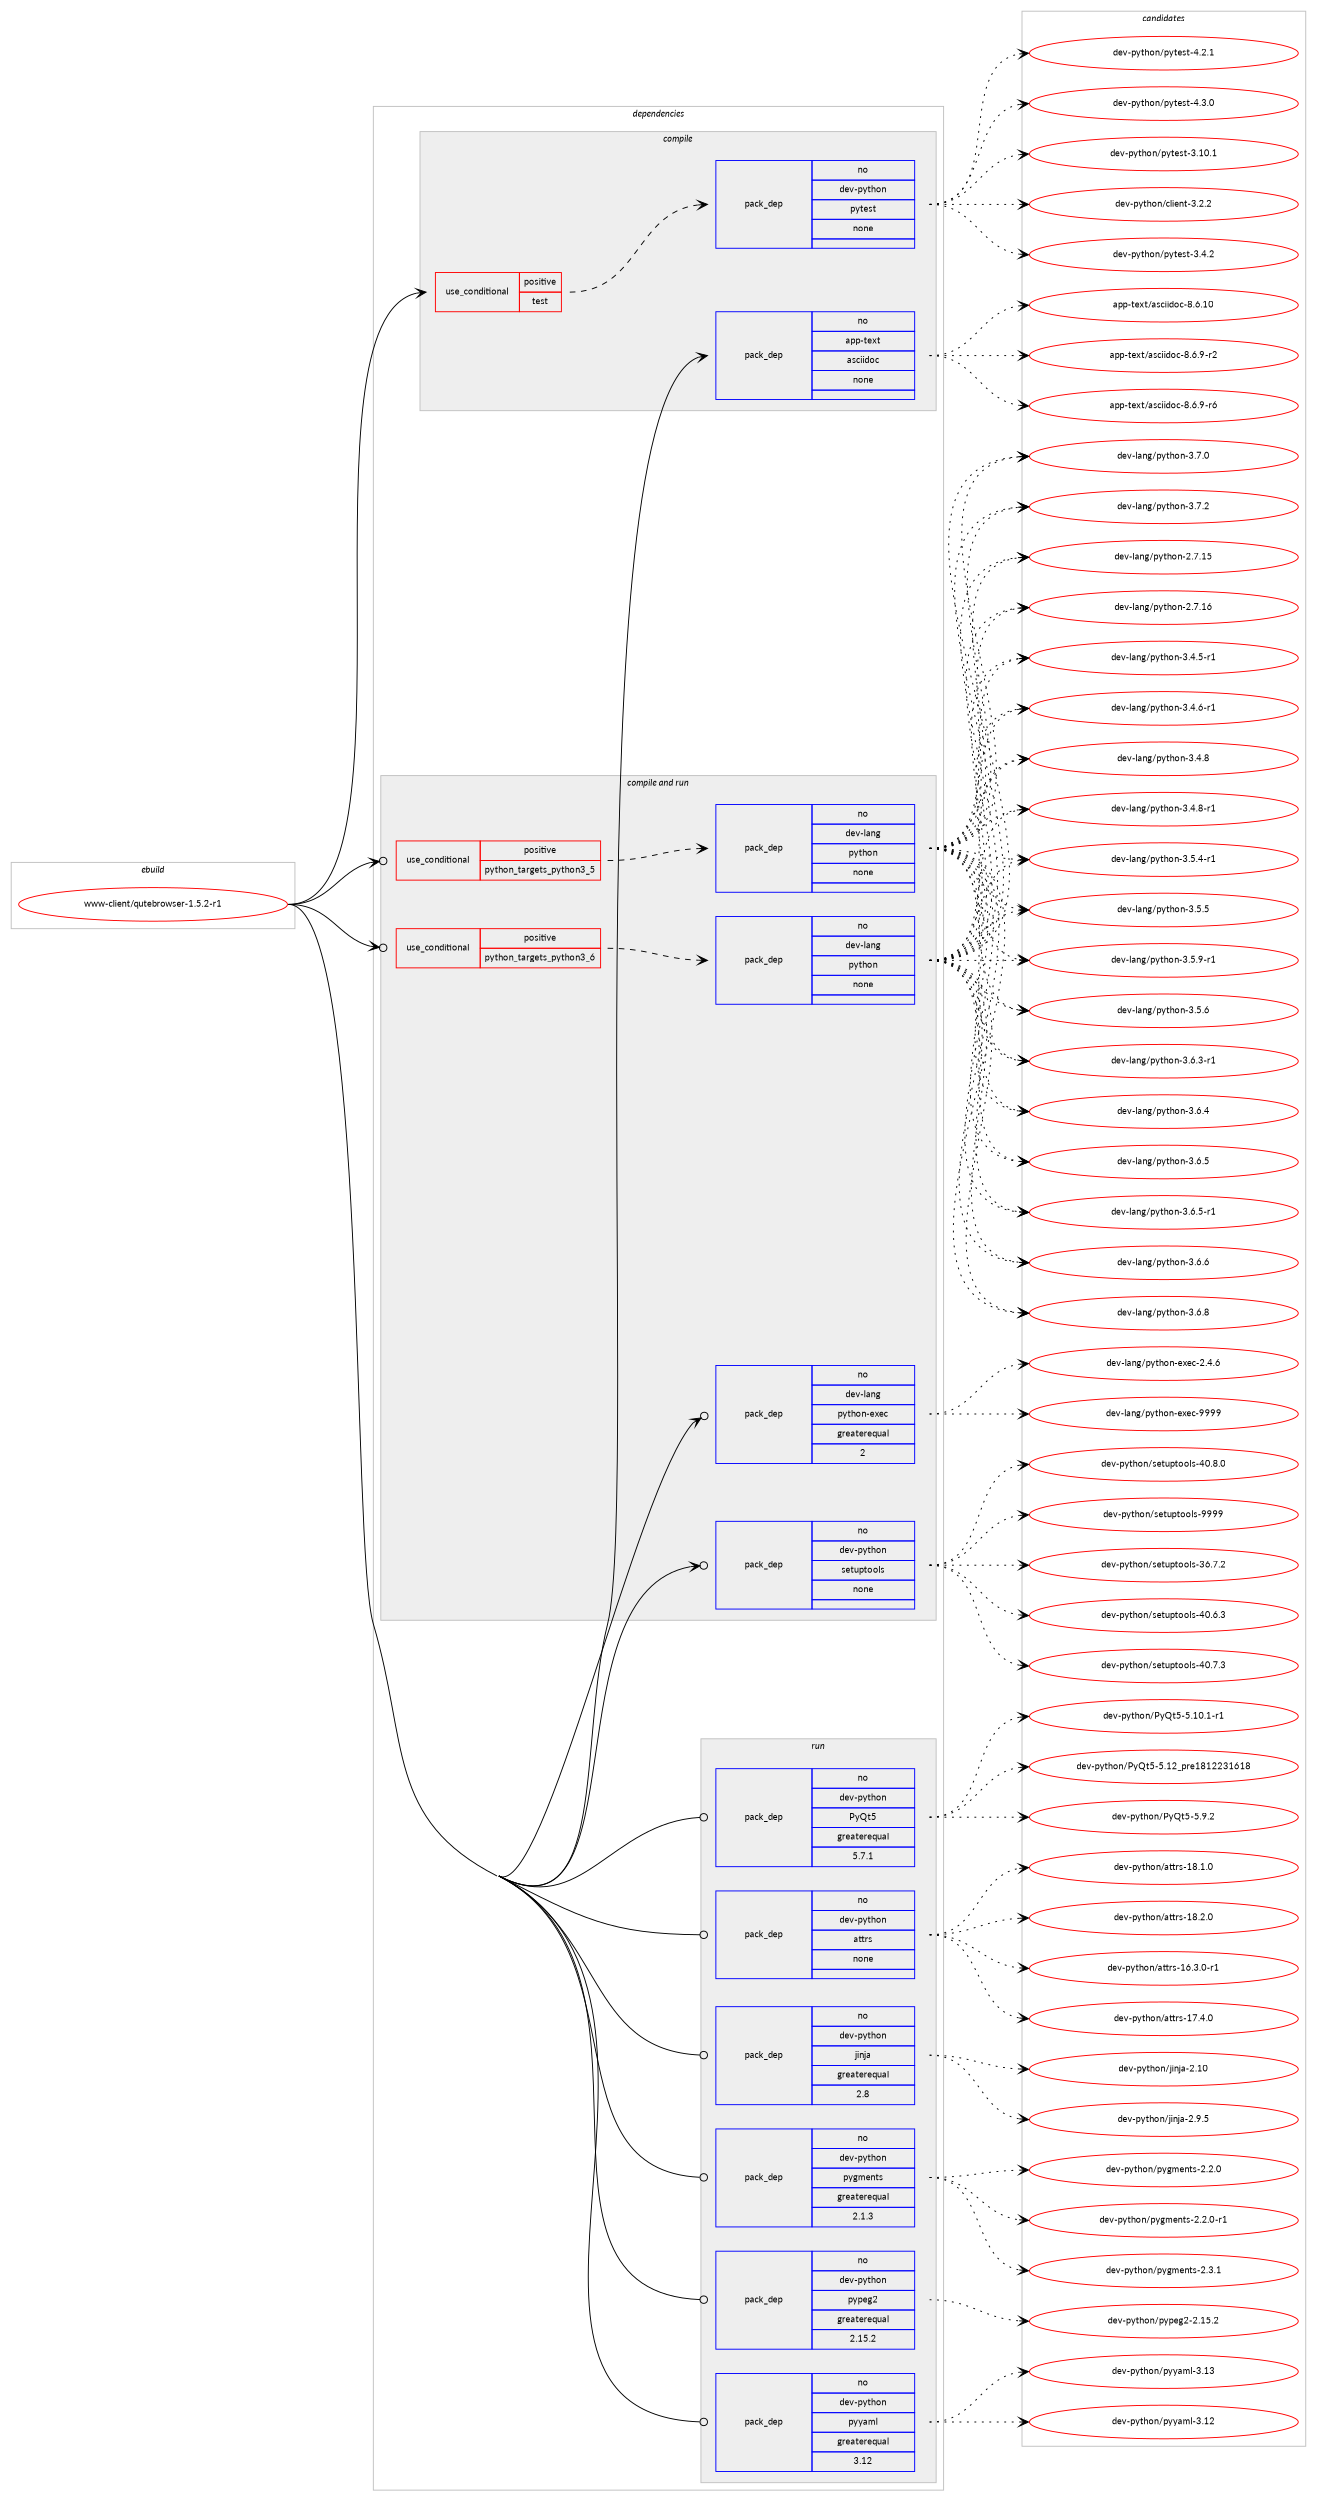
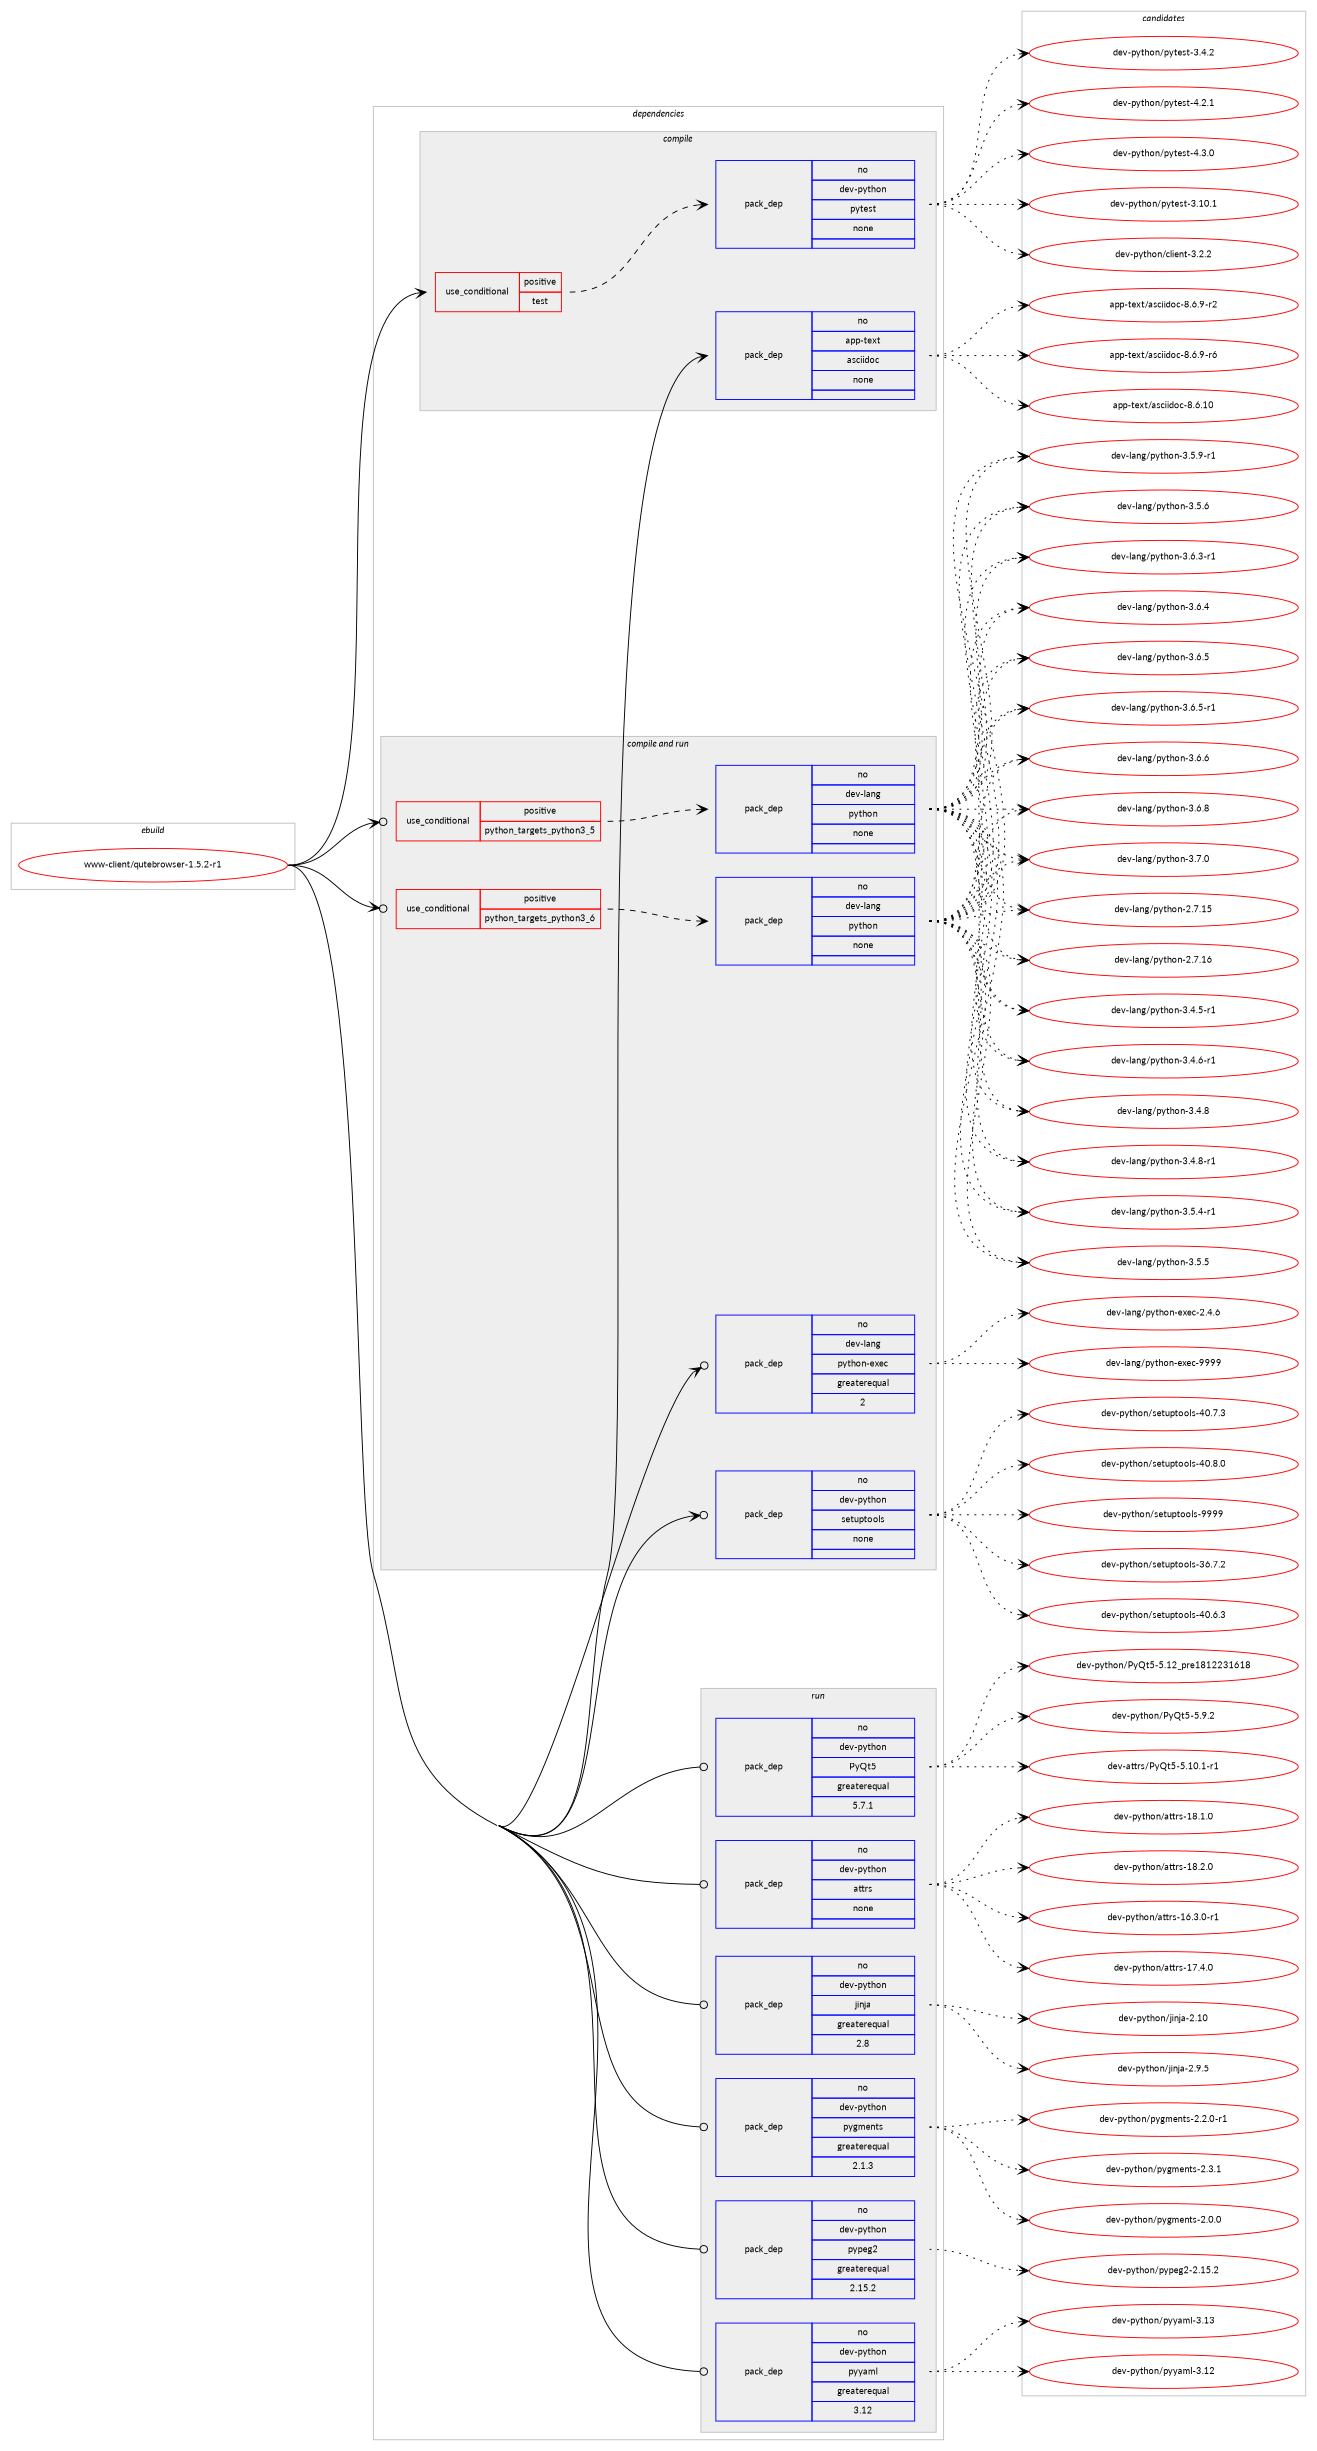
(1164, 507) -> none
(1164, 1716) -> (1164, 1767)
(1164, 2170) -> (1164, 2220)
